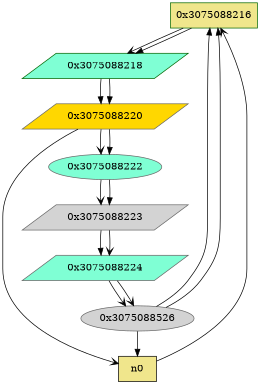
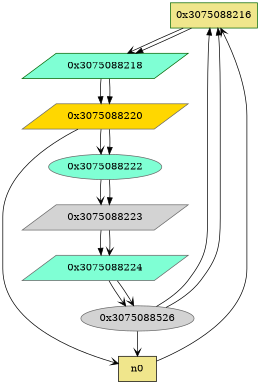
(137, 340) -> (137, 340)
